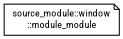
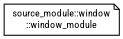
(62, 20) -> (62, 20)
